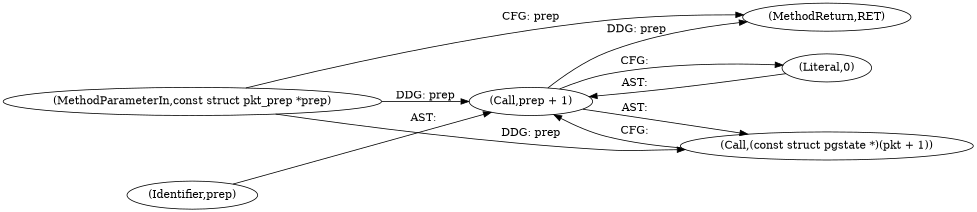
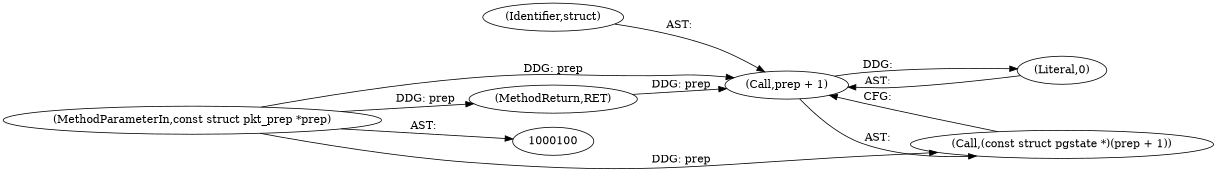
(531, 17) -> (425, 99)
(639, 42) -> (676, 92)
(636, 61) -> (879, 65)
none -> (553, 141)
(827, 146) -> (1062, 144)
(192, 195) -> (553, 17)
